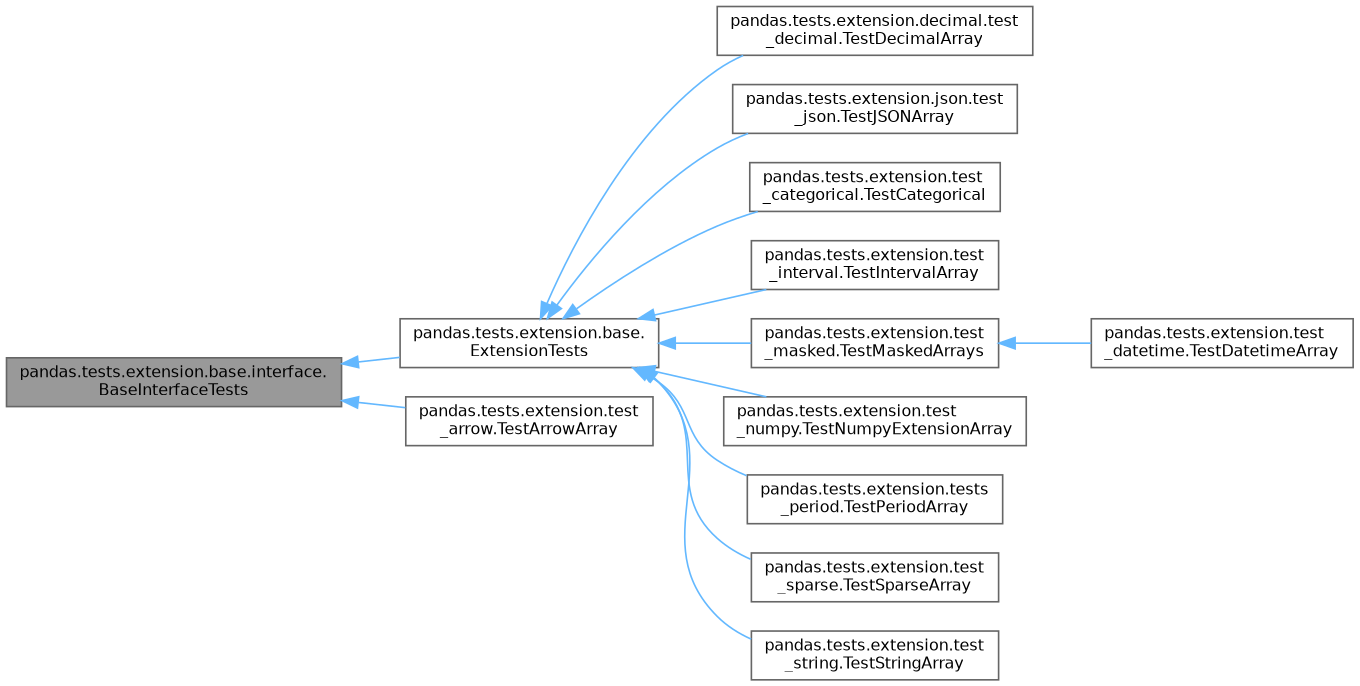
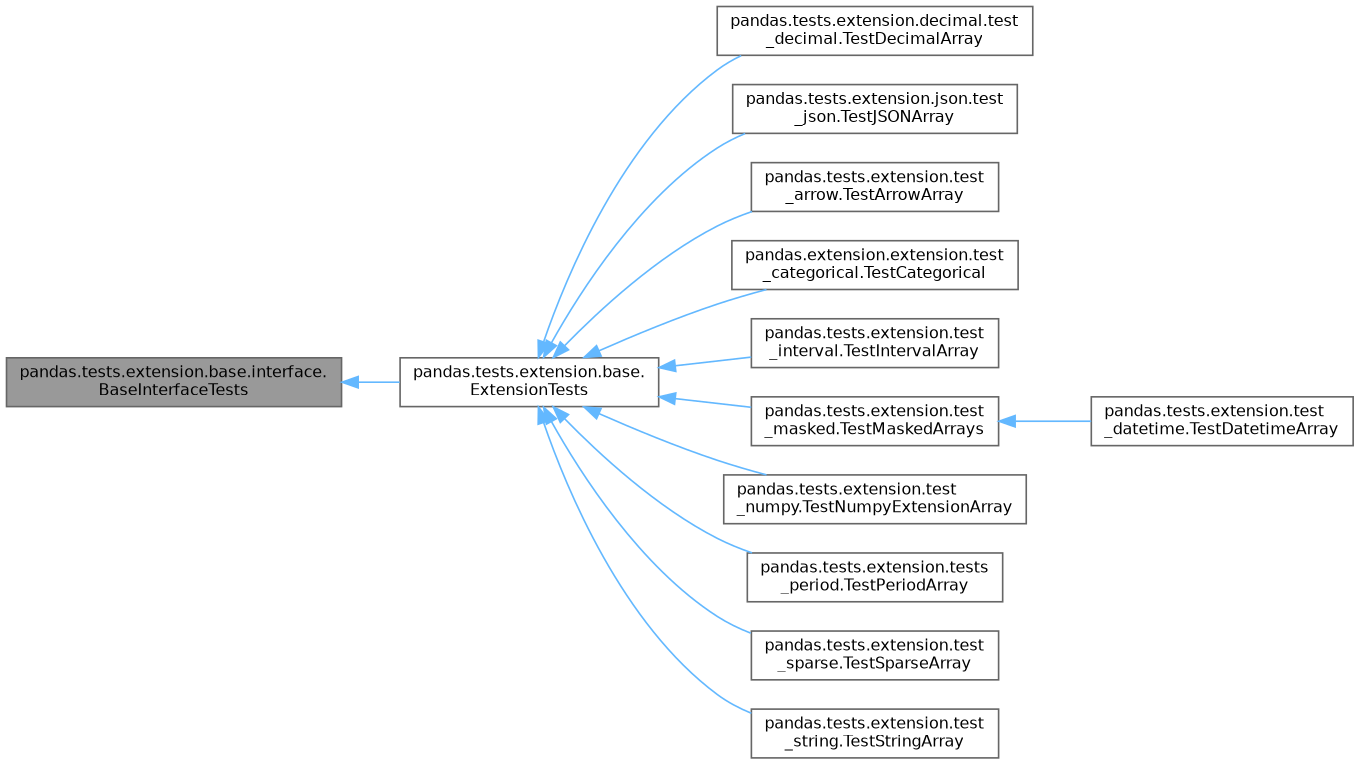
(875, 187) -> (875, 265)
(382, 405) -> (651, 268)
